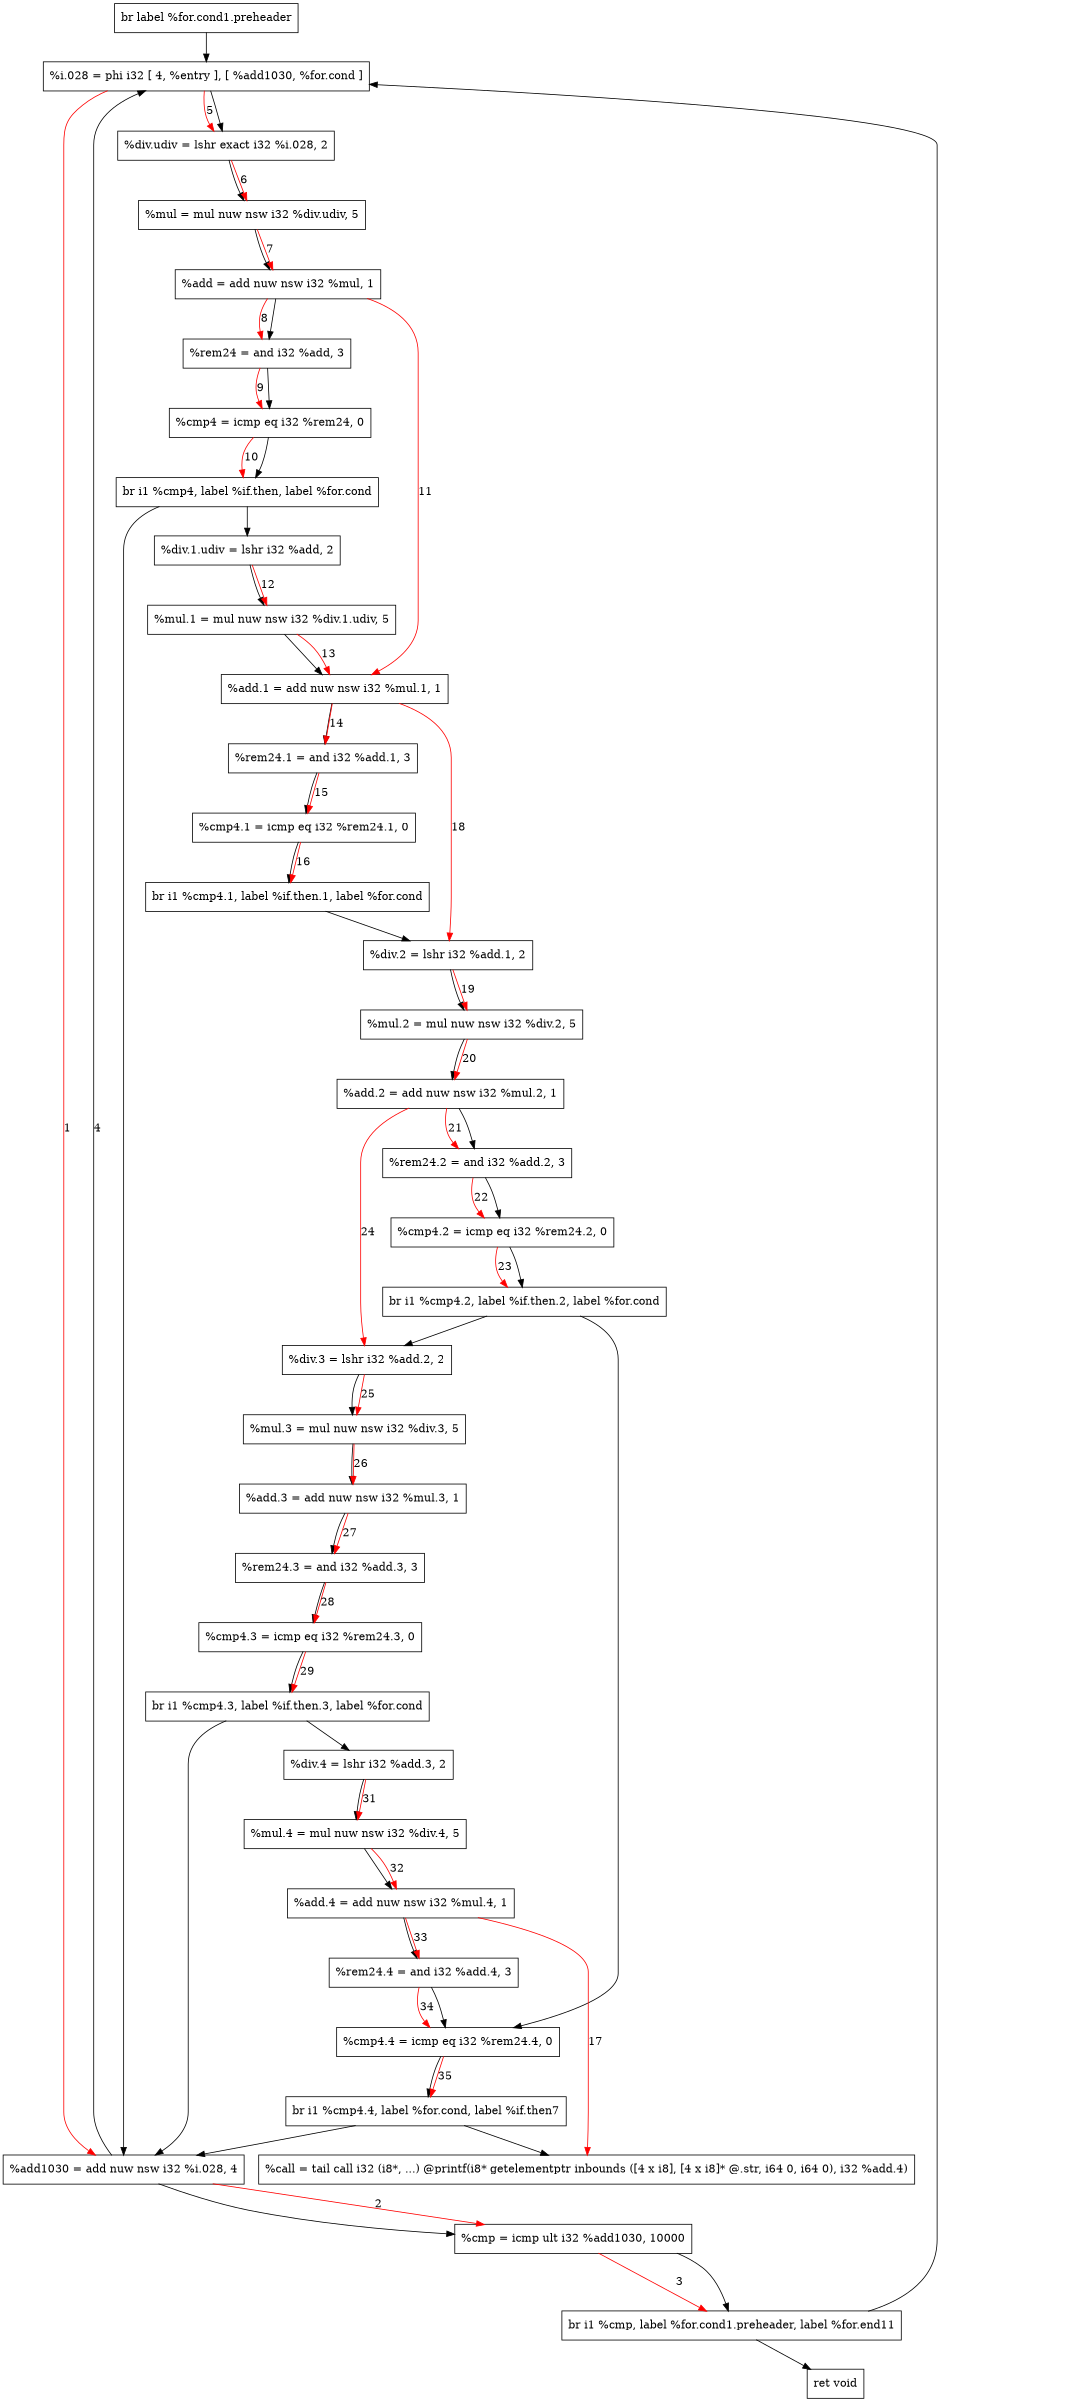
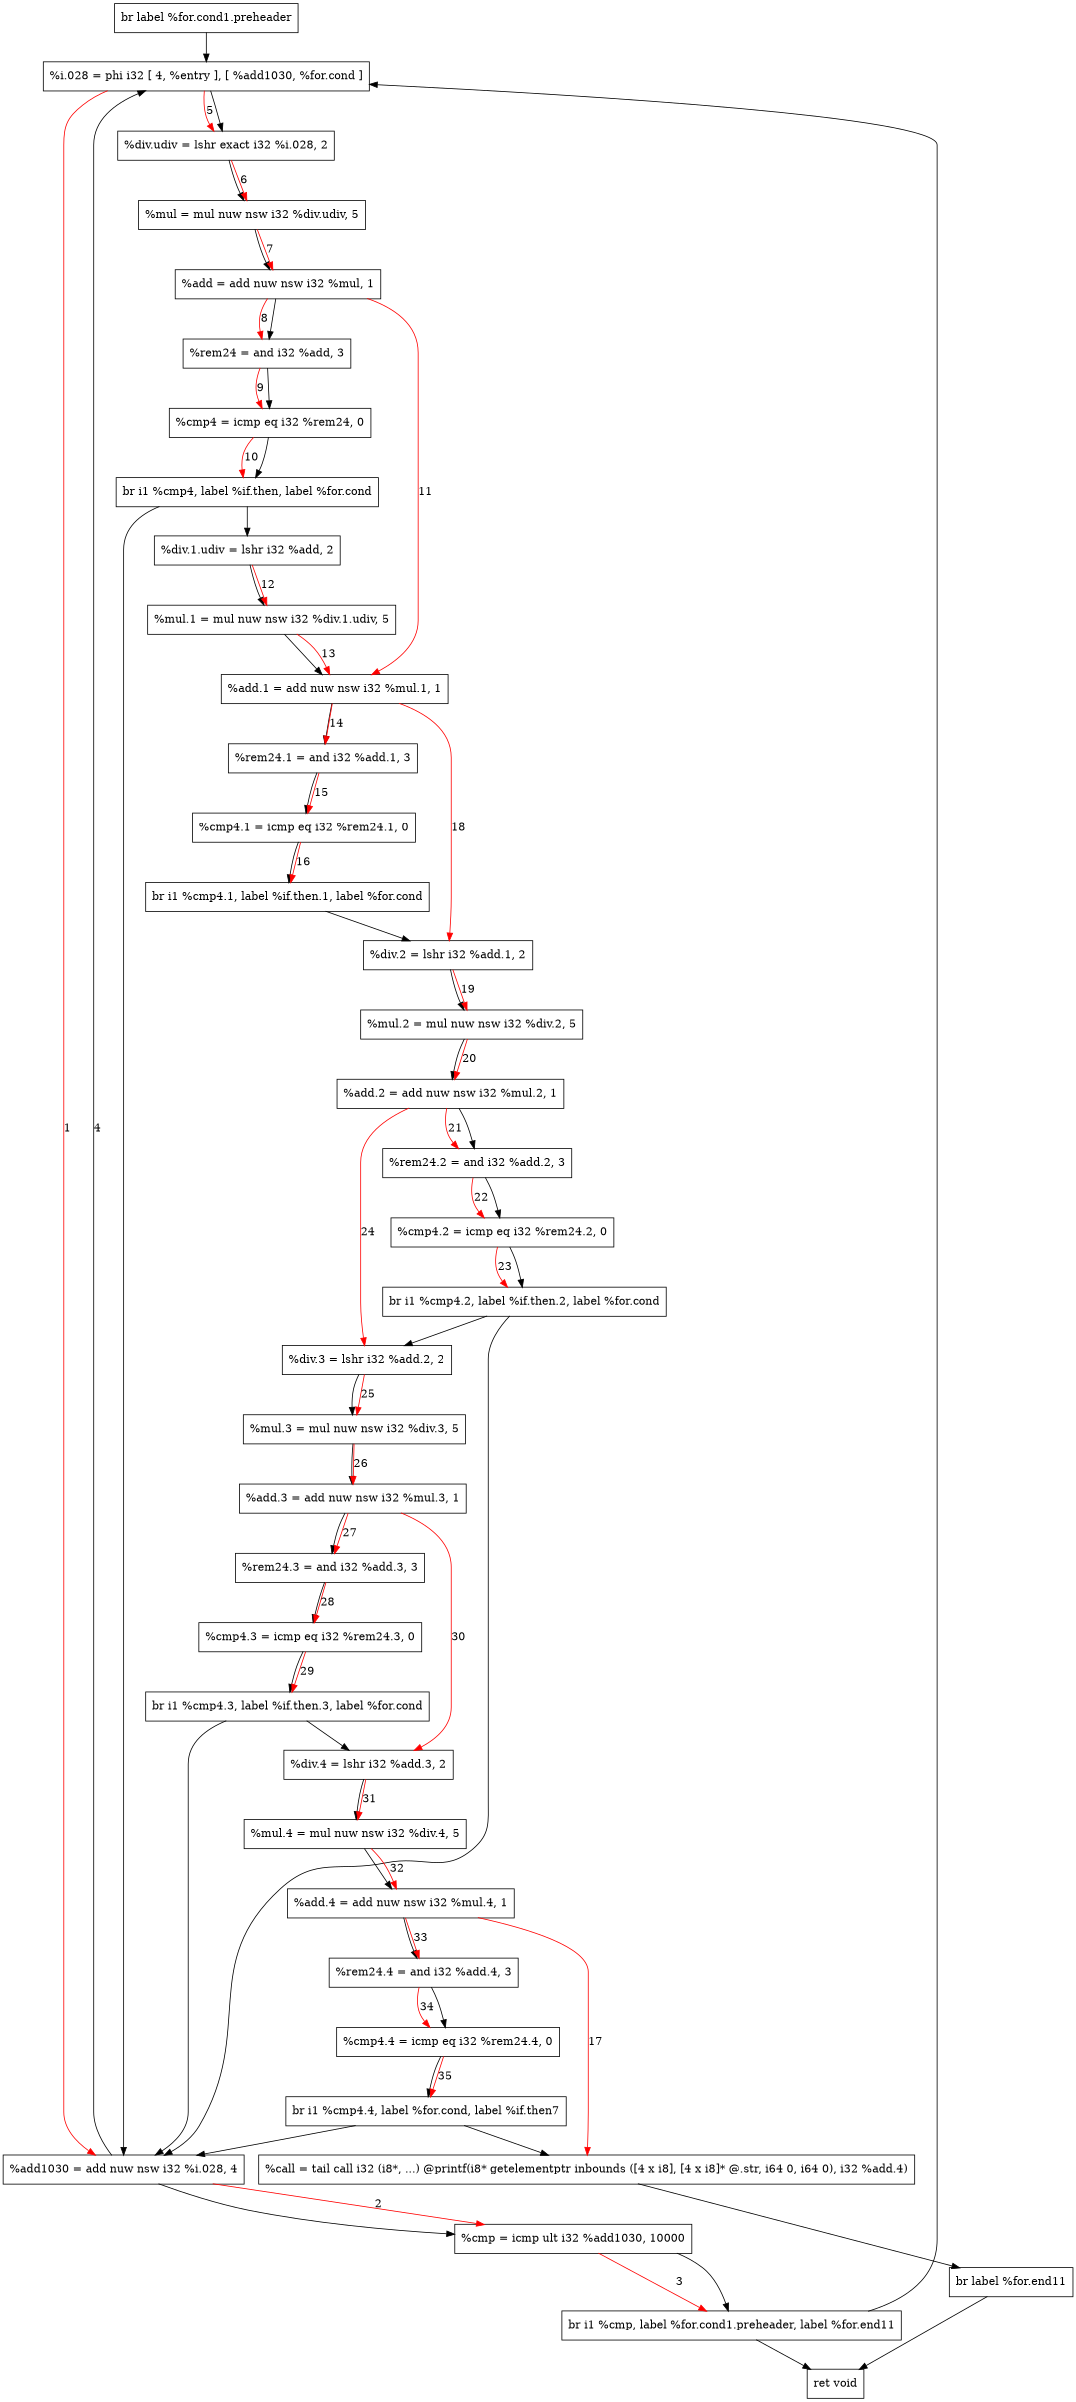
none -> (451, 1624)
(618, 1693) -> (486, 1830)
none -> (1011, 2282)
